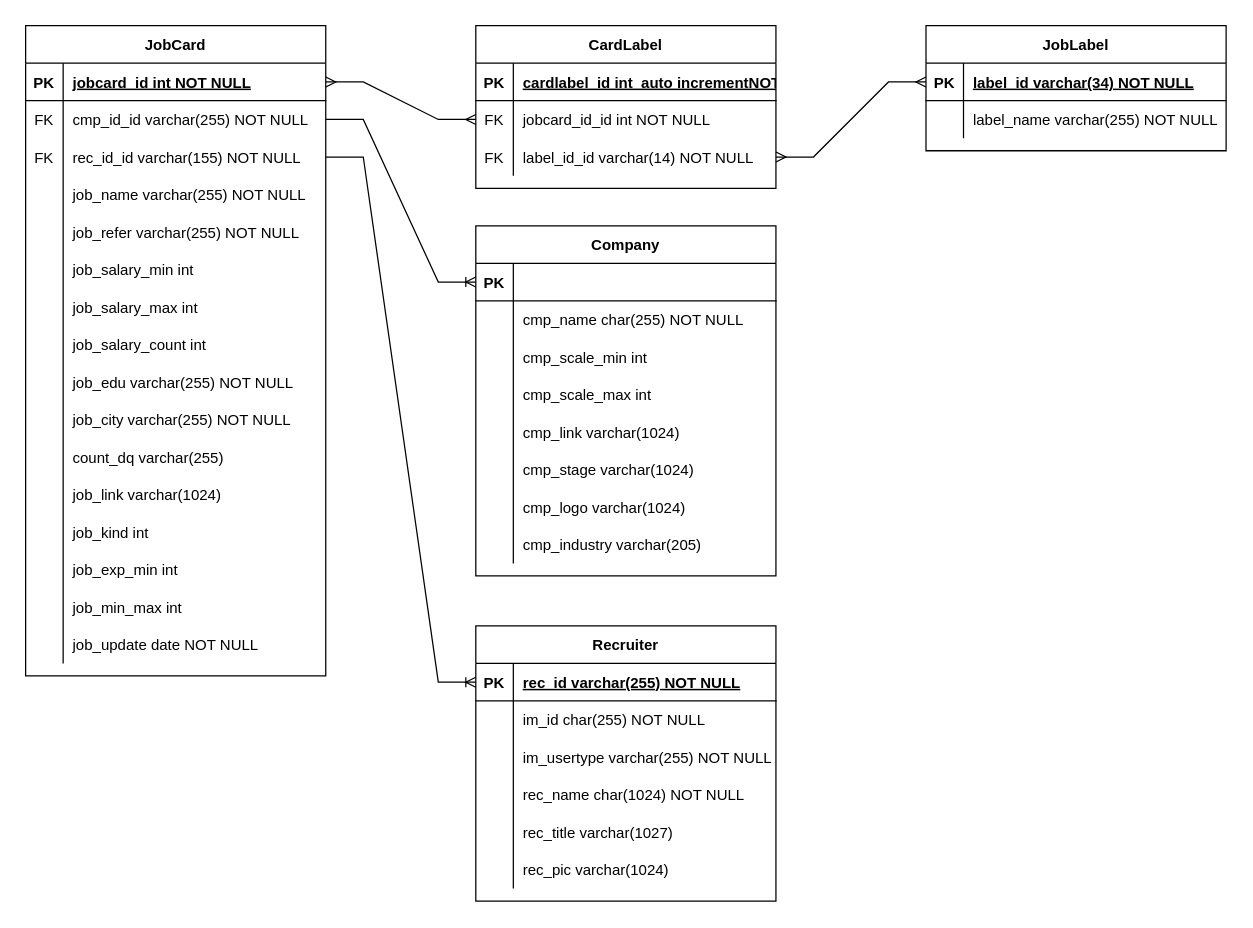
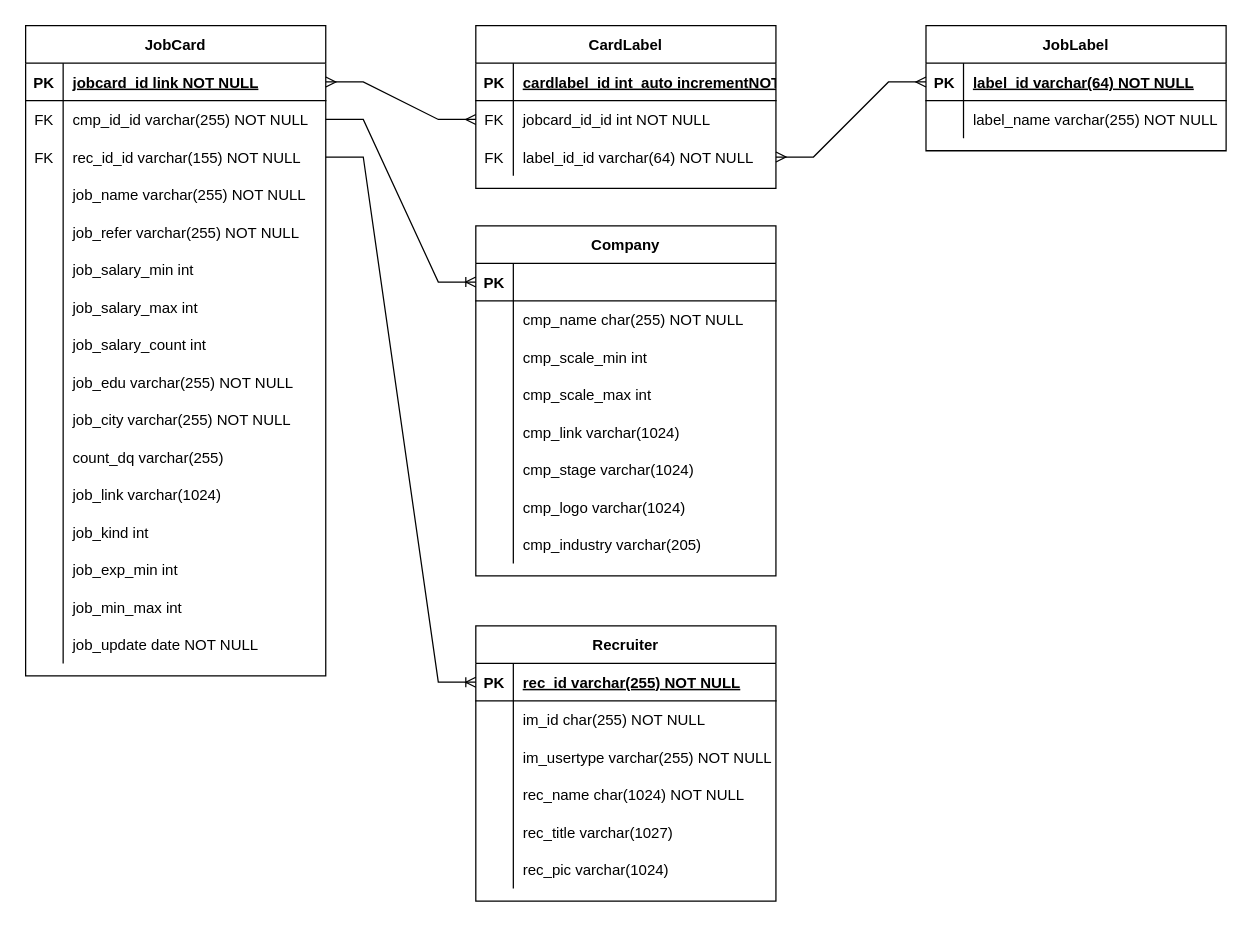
(159, 83) -> (162, 83)
(1083, 83) -> (1083, 83)
(643, 158) -> (643, 158)
